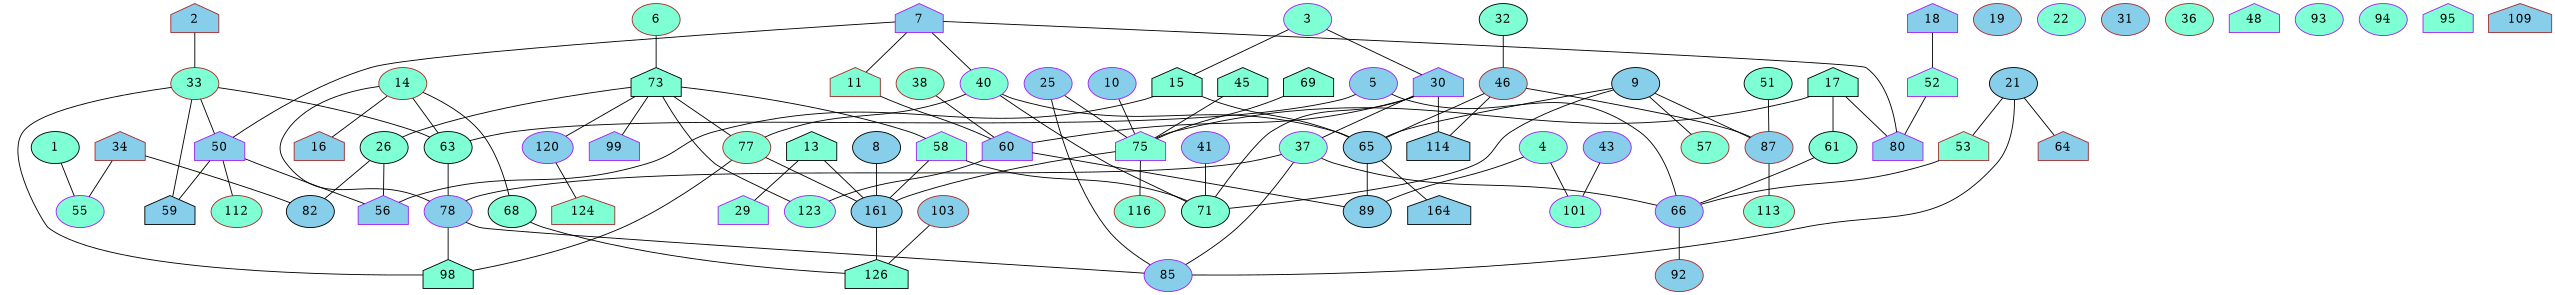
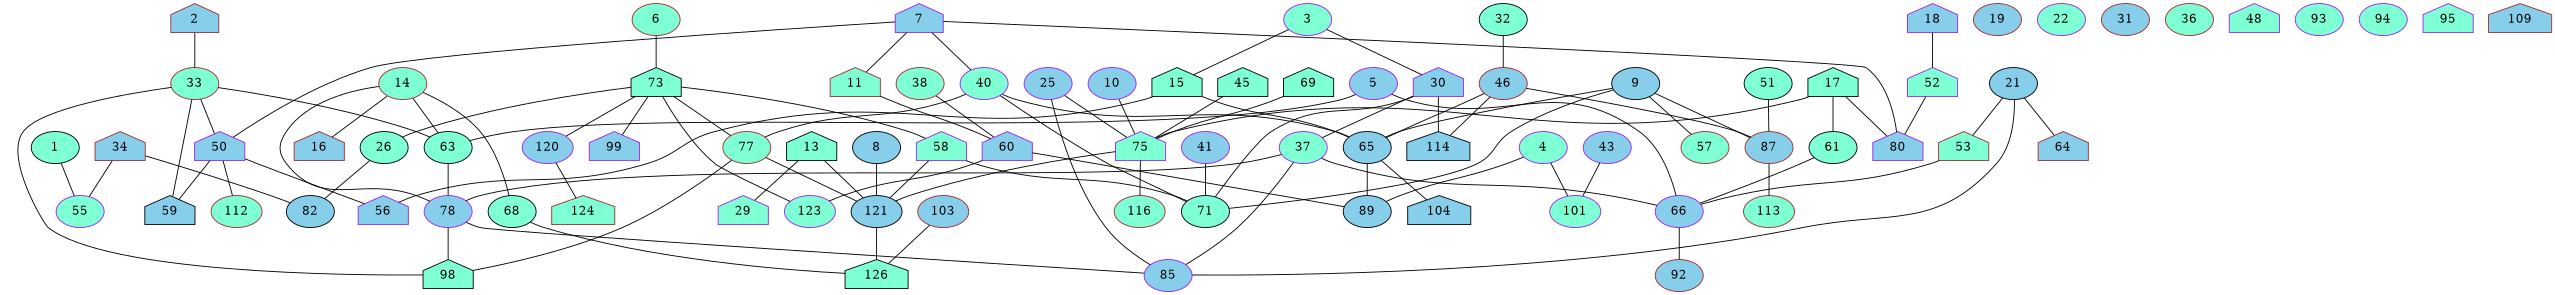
(1253, 123) -> none
(384, 180) -> none
(877, 212) -> (877, 212)
(1439, 212) -> (1439, 212)
